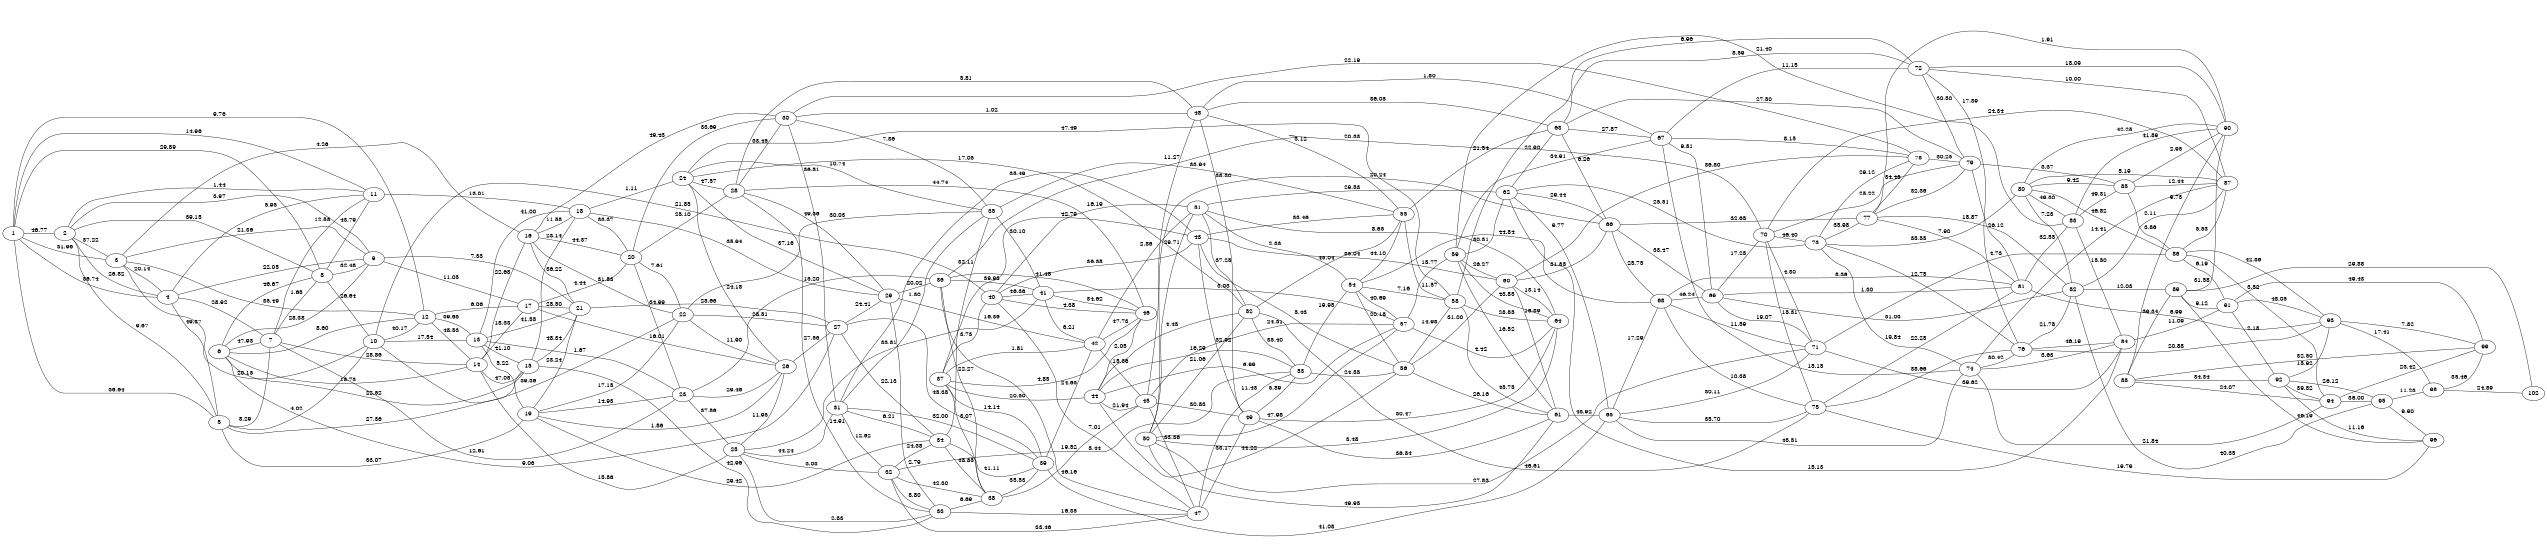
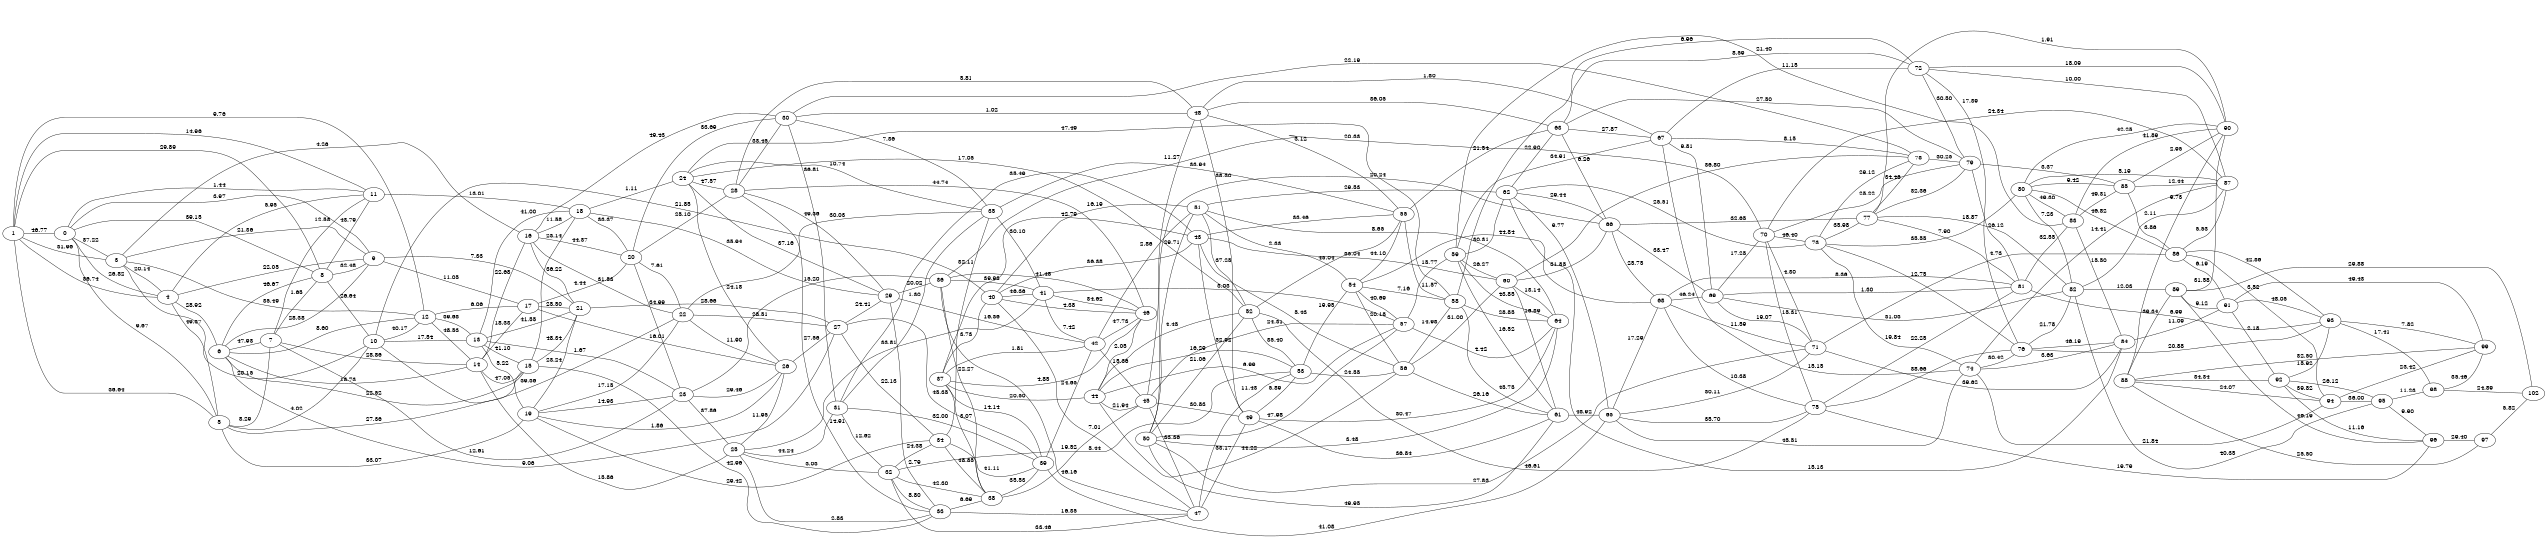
(65, 234) -> (65, 234)
(223, 312) -> (202, 318)
(1069, 328) -> (1069, 328)
(889, 423) -> none
none -> (2485, 440)
